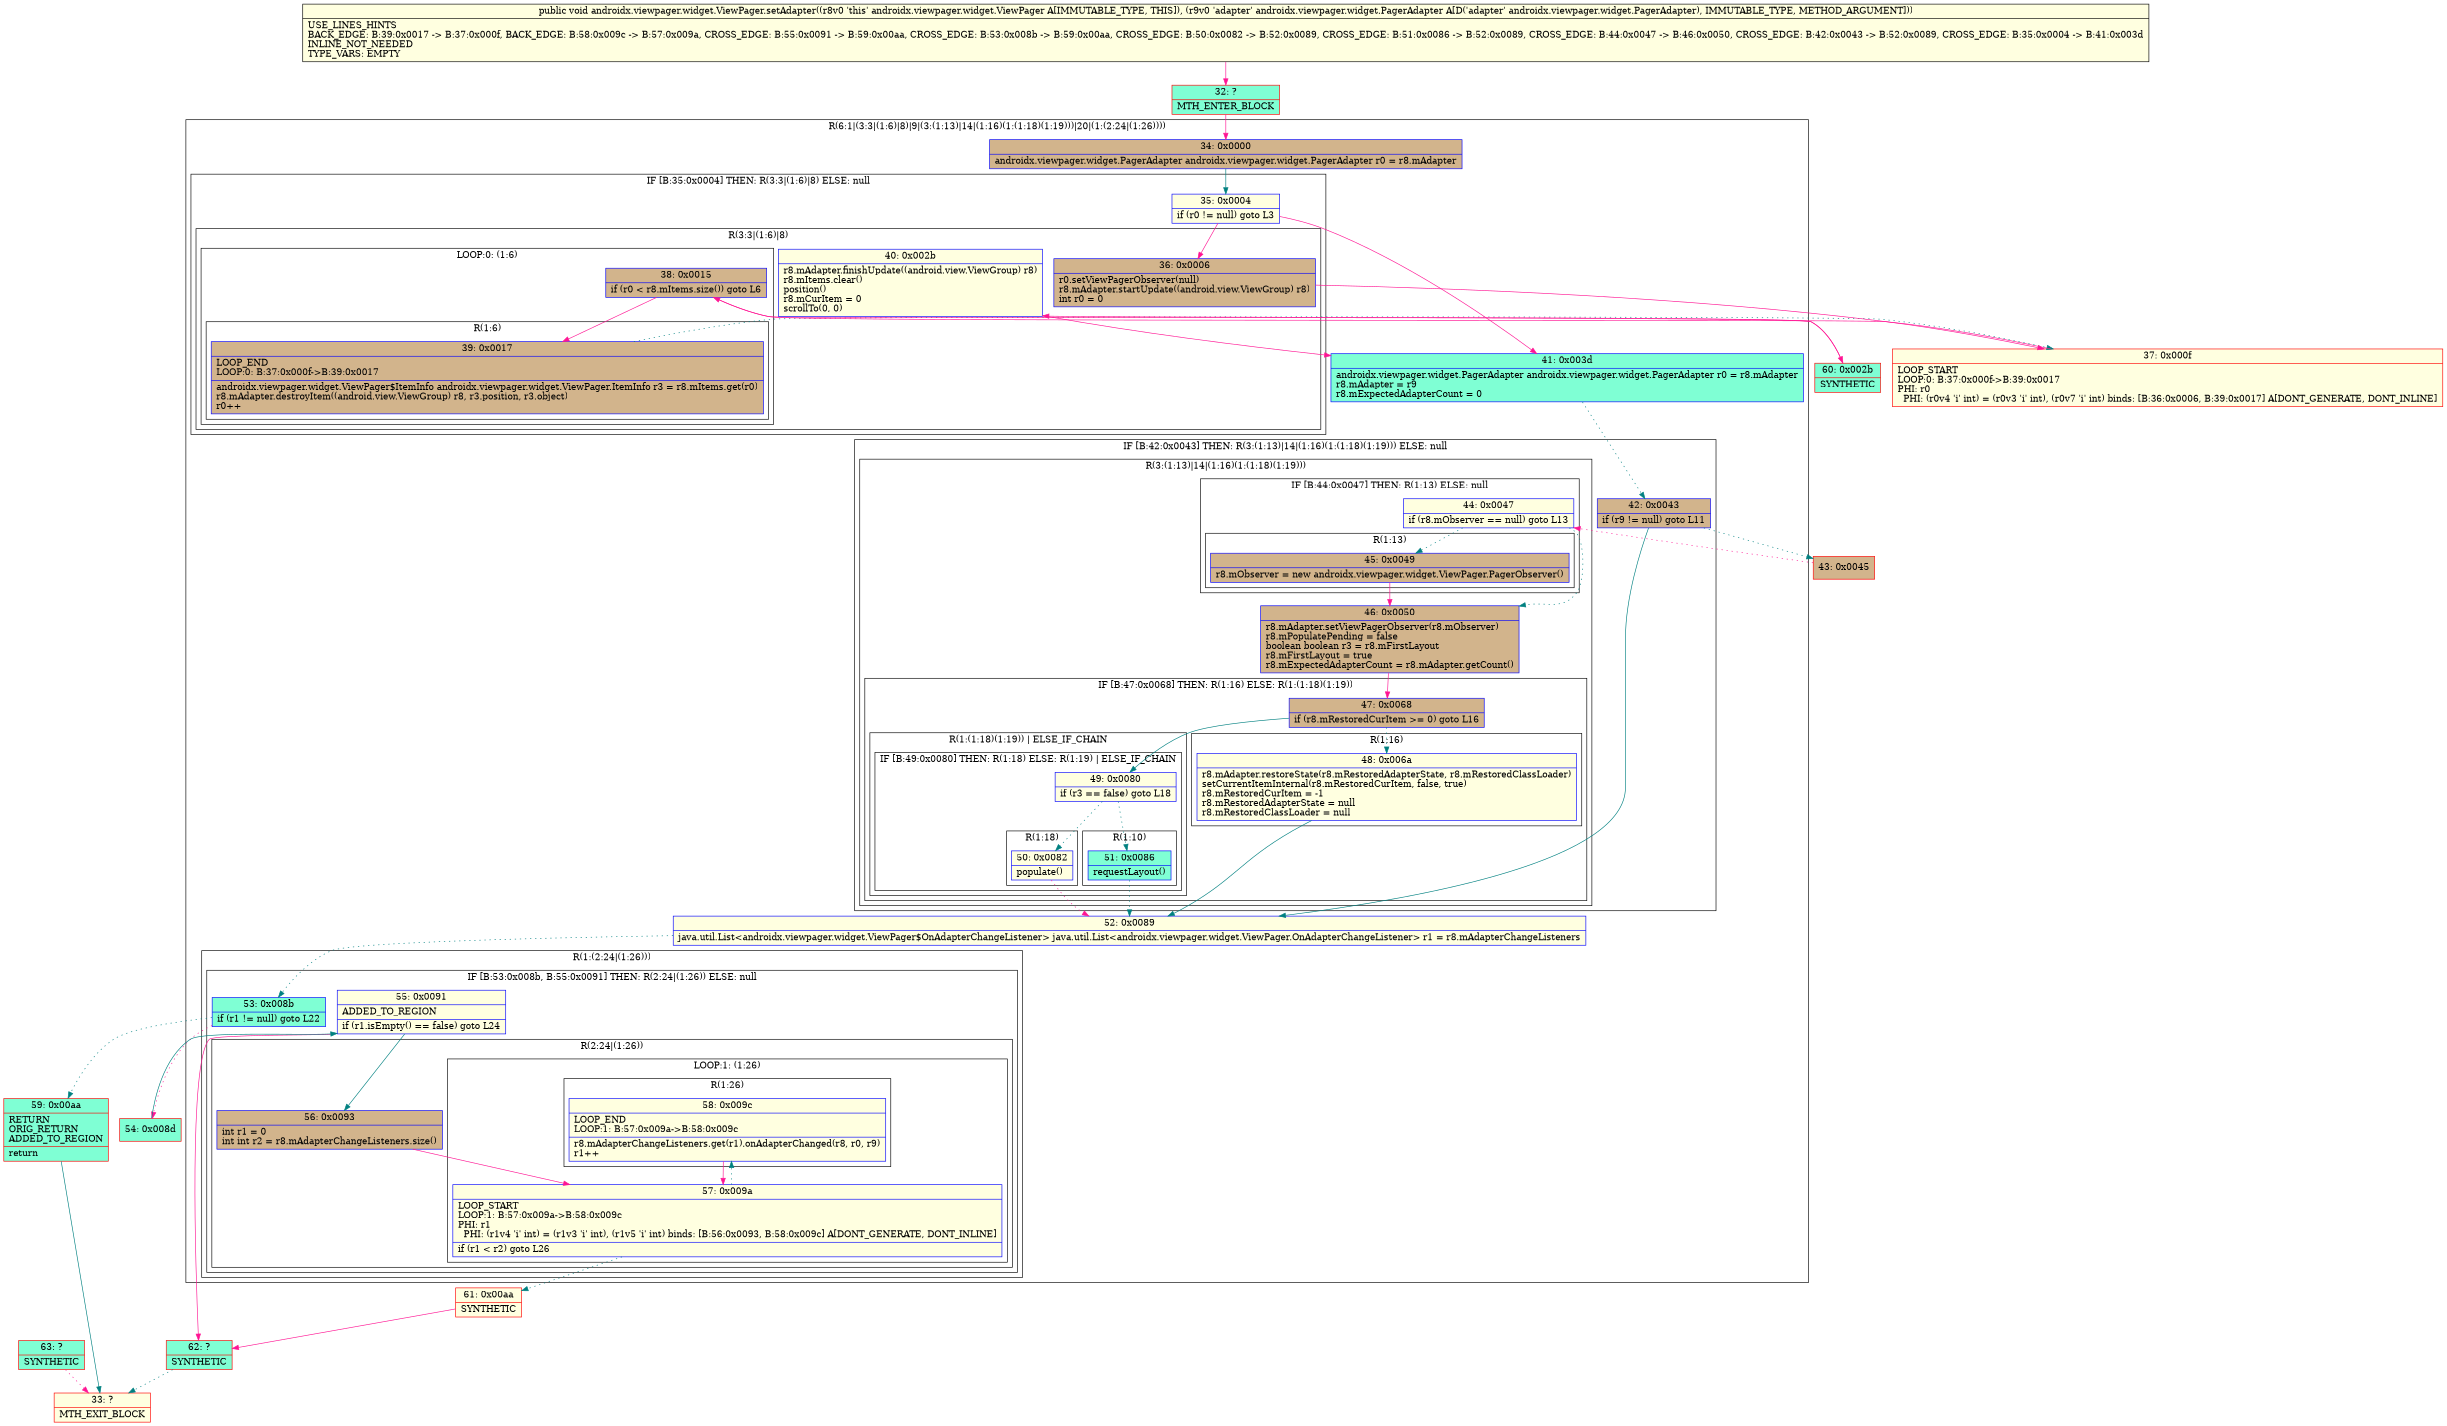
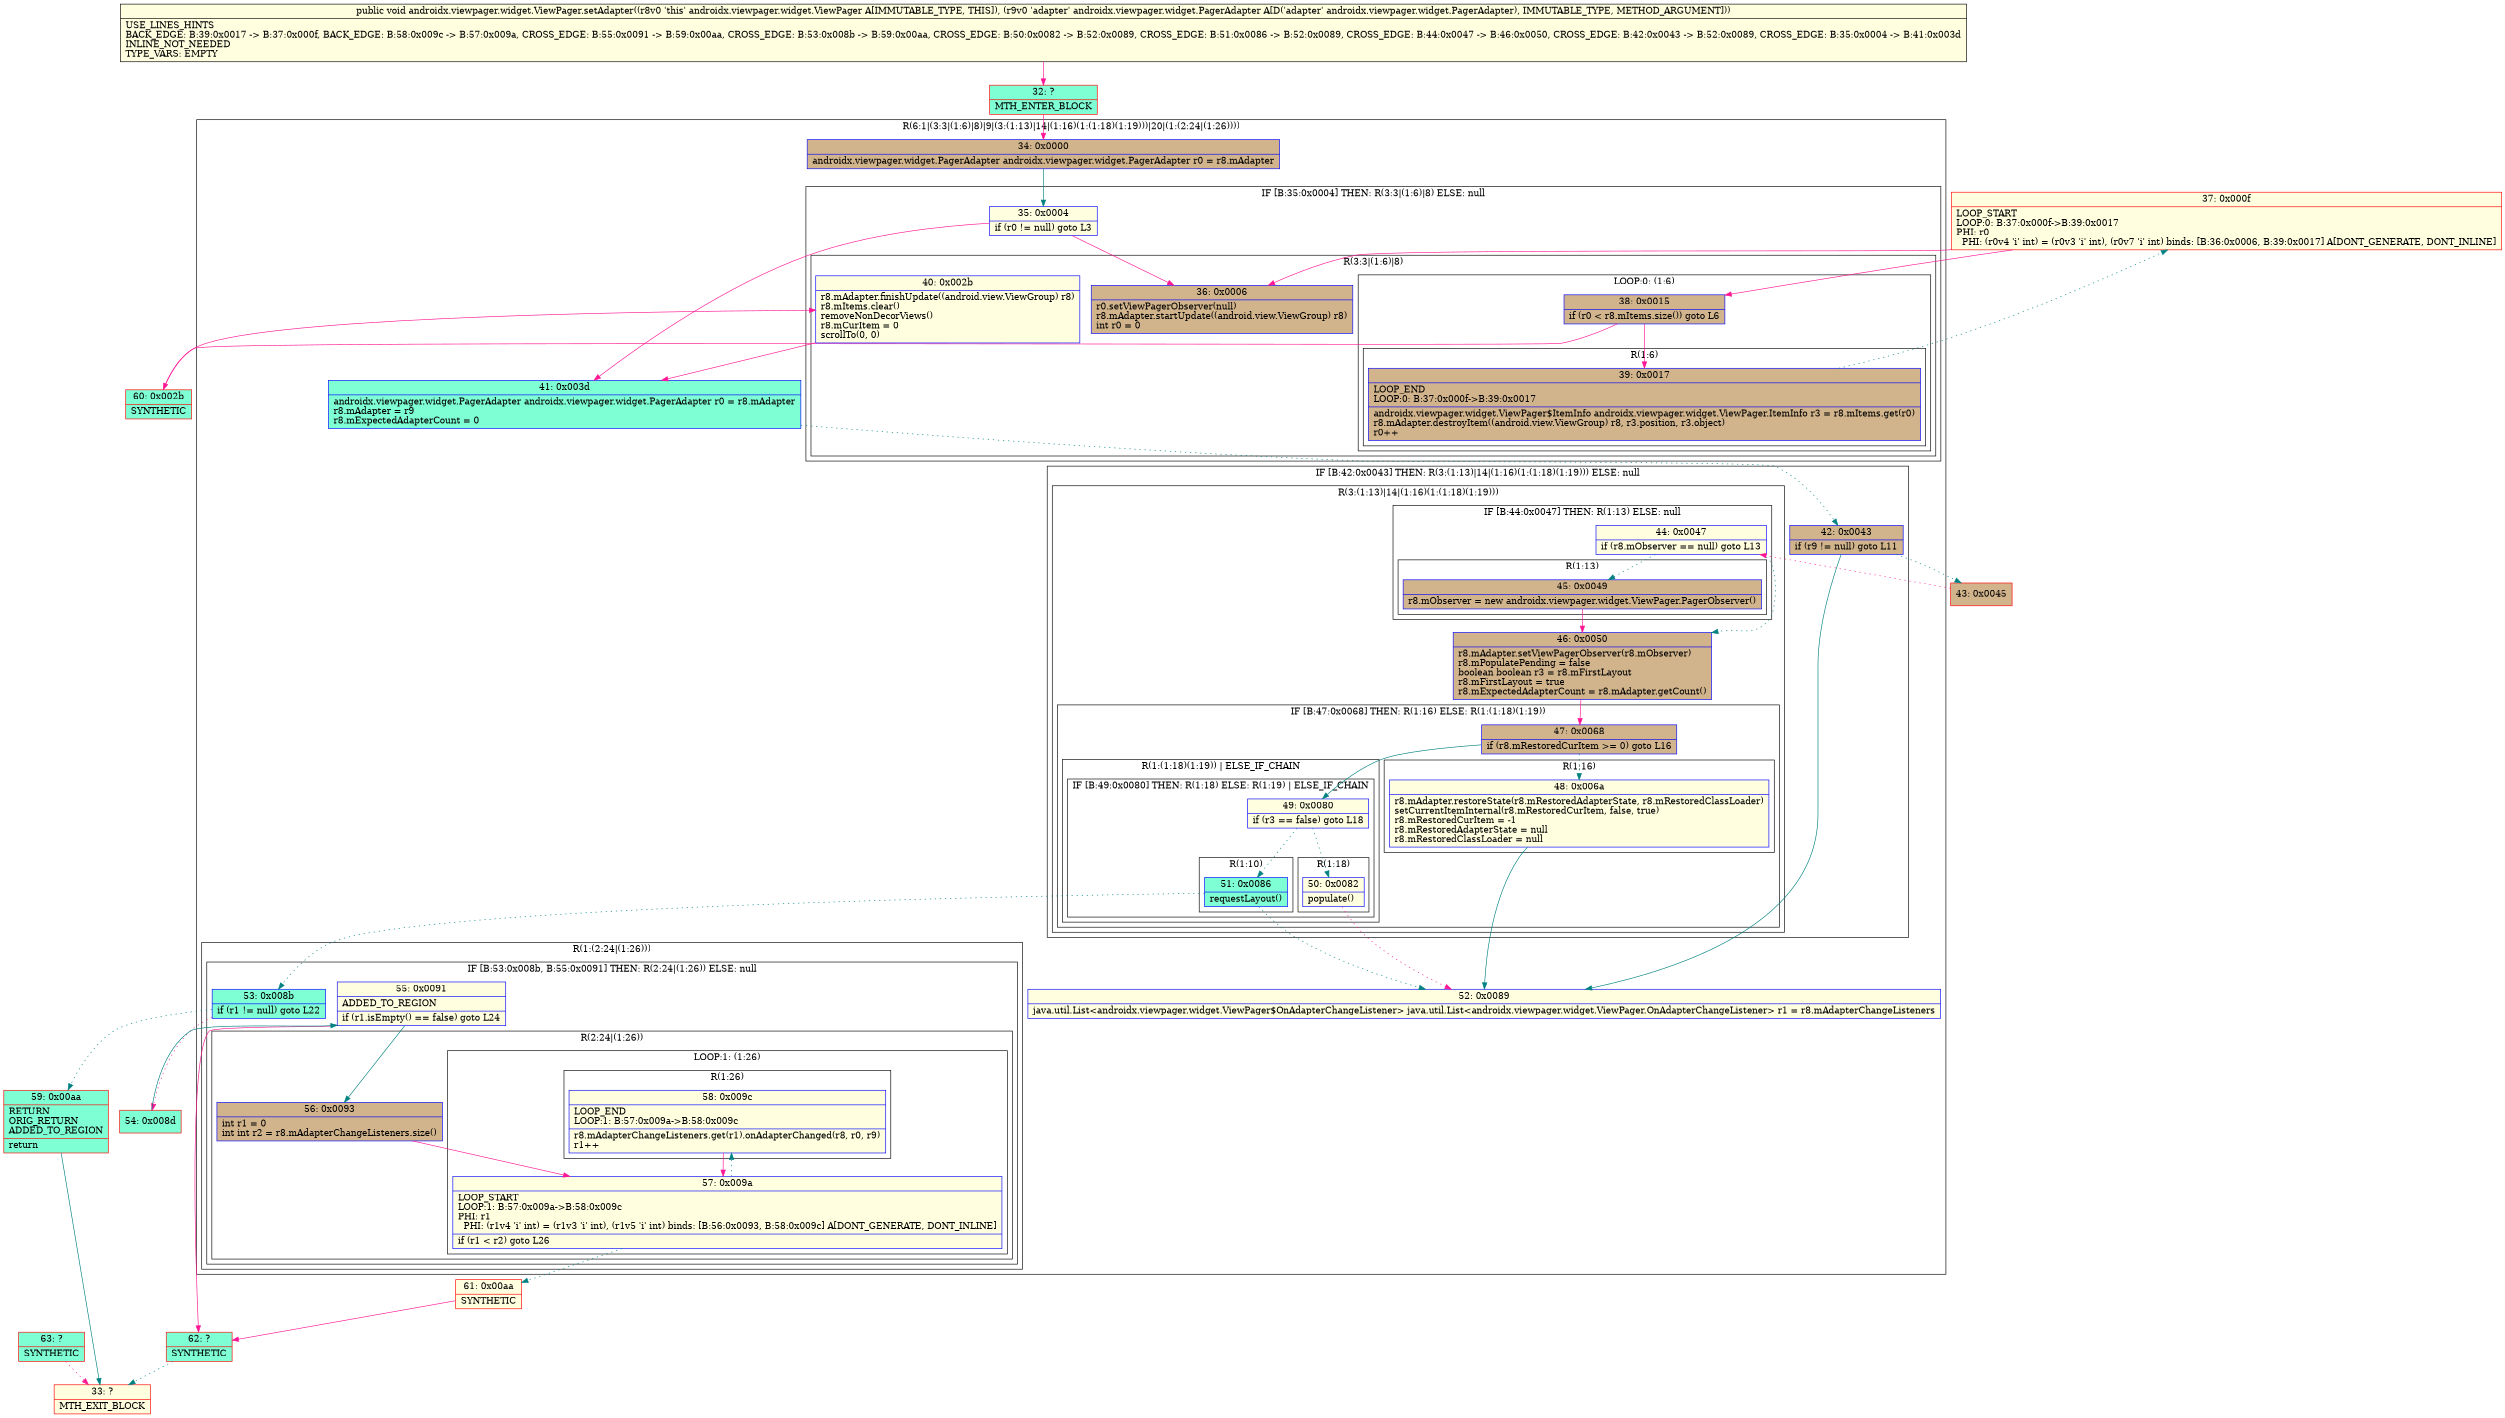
(805, 290) -> (877, 316)
(1678, 302) -> (1610, 251)
(470, 941) -> (734, 906)
